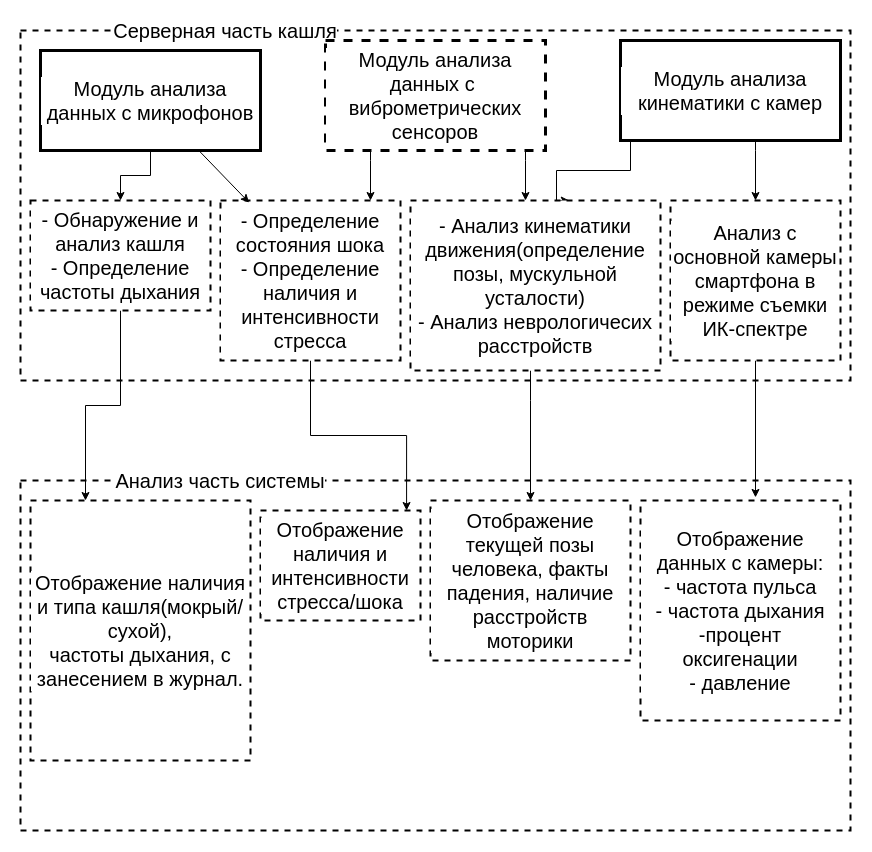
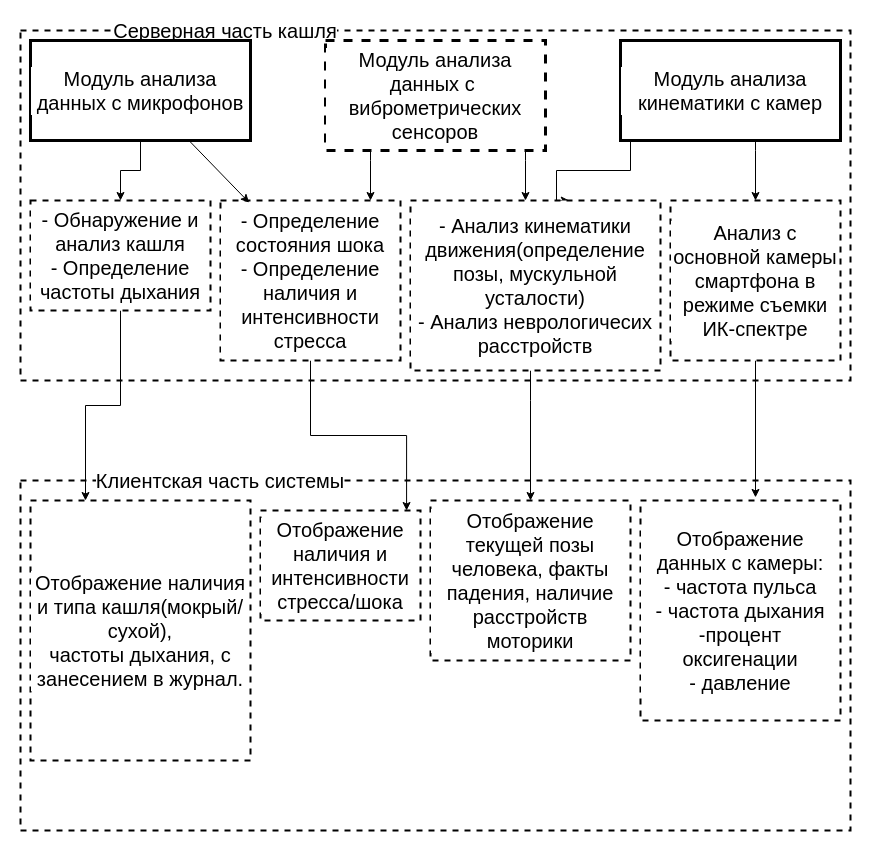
(151, 101) -> (141, 91)
(221, 481) -> (221, 481)
